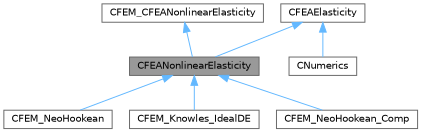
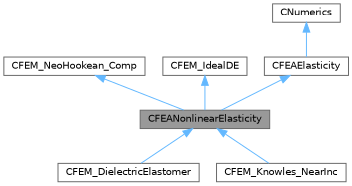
(183, 13) -> (205, 66)
(323, 45) -> (306, 45)
(275, 94) -> (144, 95)
(58, 119) -> (129, 173)
(194, 119) -> (281, 173)
